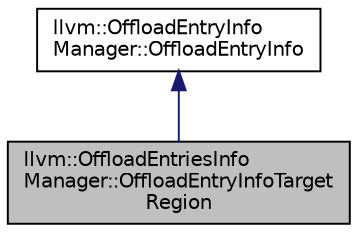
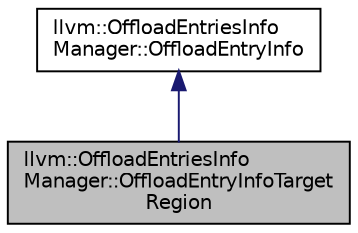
(179, 40) -> (179, 40)
